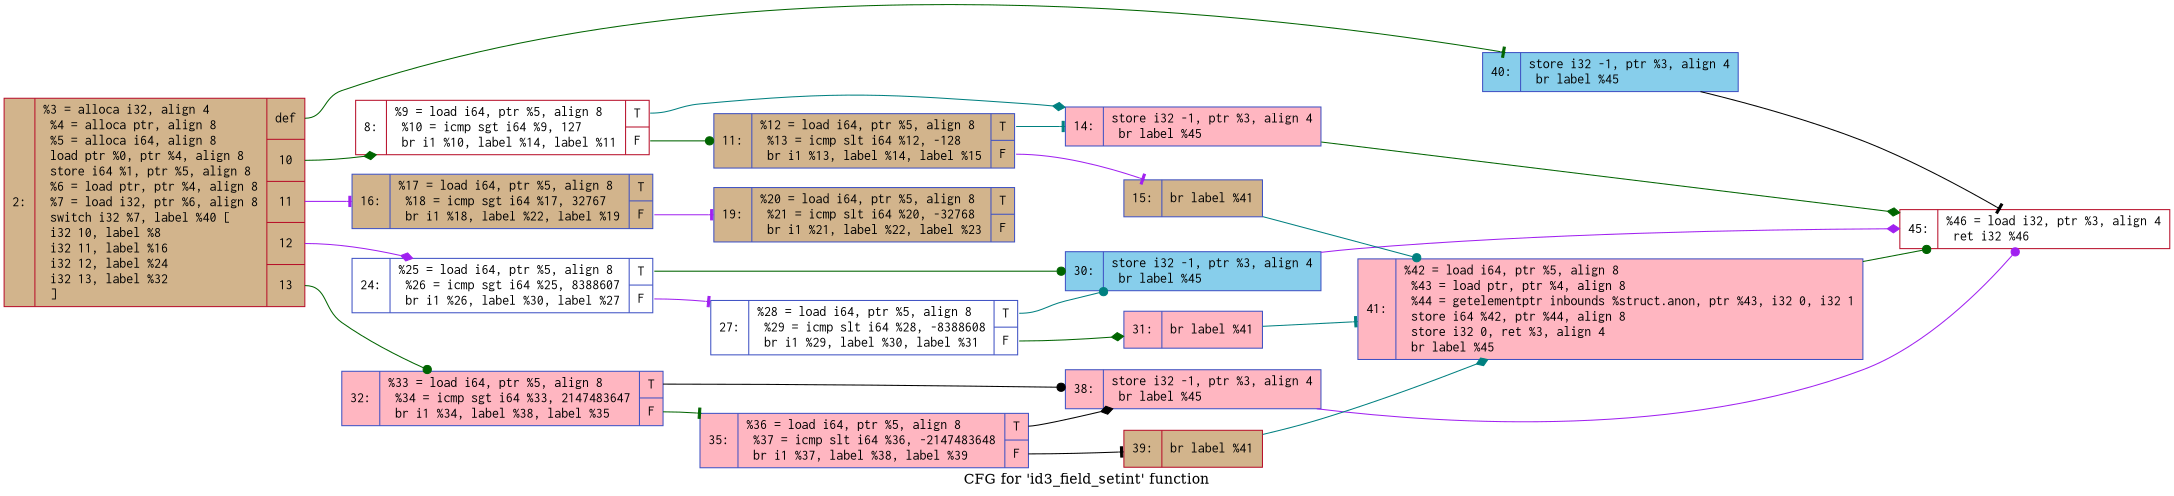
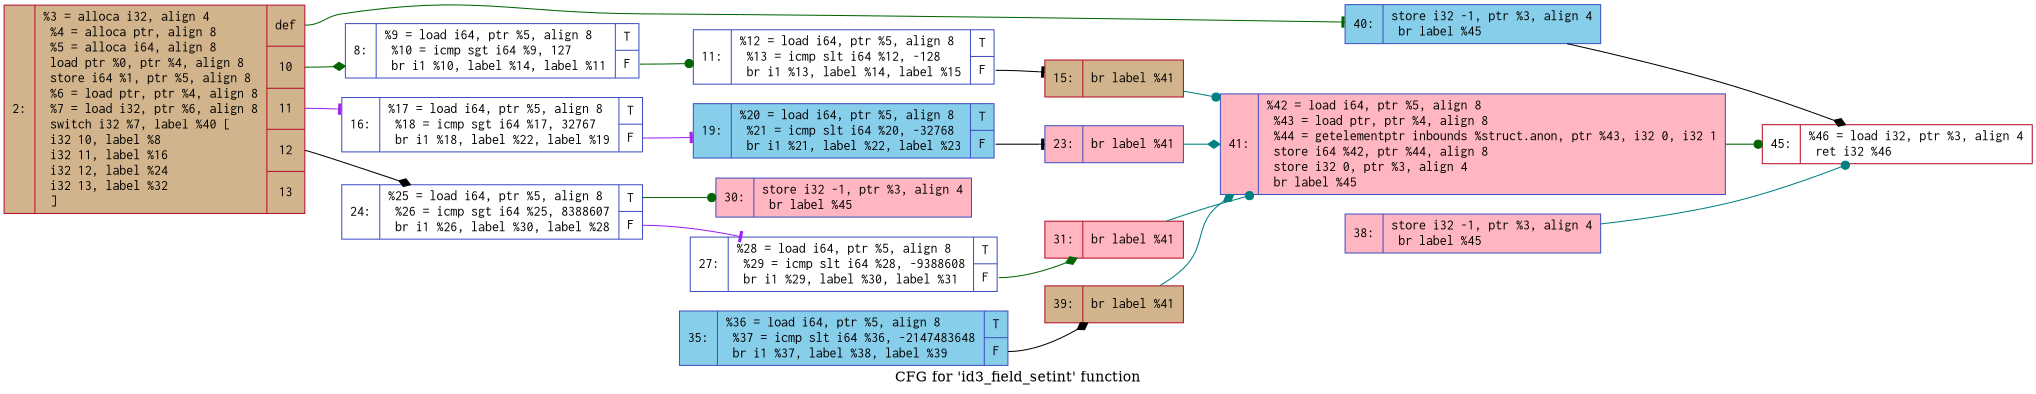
(1193, 126) -> none
(502, 128) -> (492, 51)
(1853, 137) -> (1702, 77)
(864, 141) -> (844, 57)
none -> (1114, 144)
(1079, 161) -> (1018, 71)
(1193, 198) -> (1114, 79)
(502, 201) -> (492, 125)
(864, 215) -> (844, 131)
(1604, 235) -> none
(353, 247) -> (352, 165)
(1193, 271) -> (844, 198)
(510, 300) -> (499, 227)
(1059, 303) -> none
(1308, 324) -> (1206, 208)
(871, 327) -> (851, 264)
(1193, 330) -> (1114, 240)
(1505, 332) -> (1367, 167)
(502, 398) -> none
(1687, 411) -> (1723, 204)
(1065, 420) -> none
(864, 441) -> (844, 338)
(1073, 453) -> (1044, 345)
